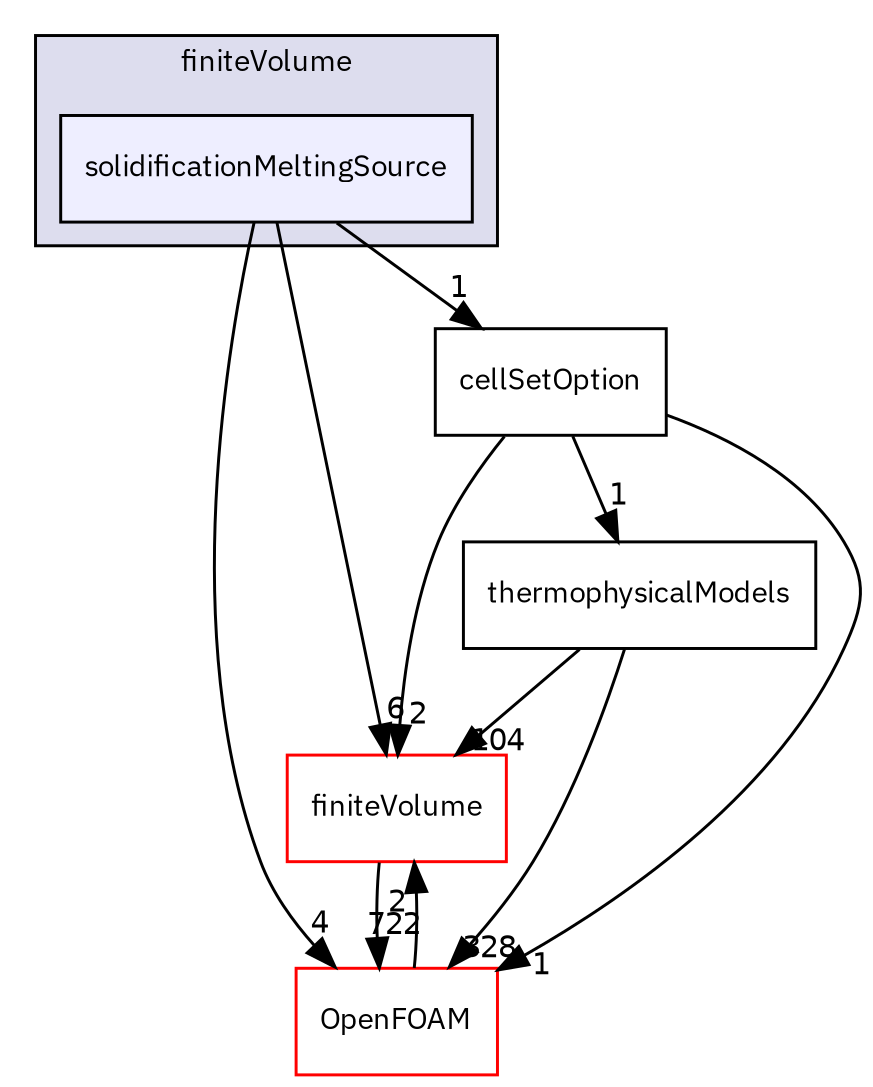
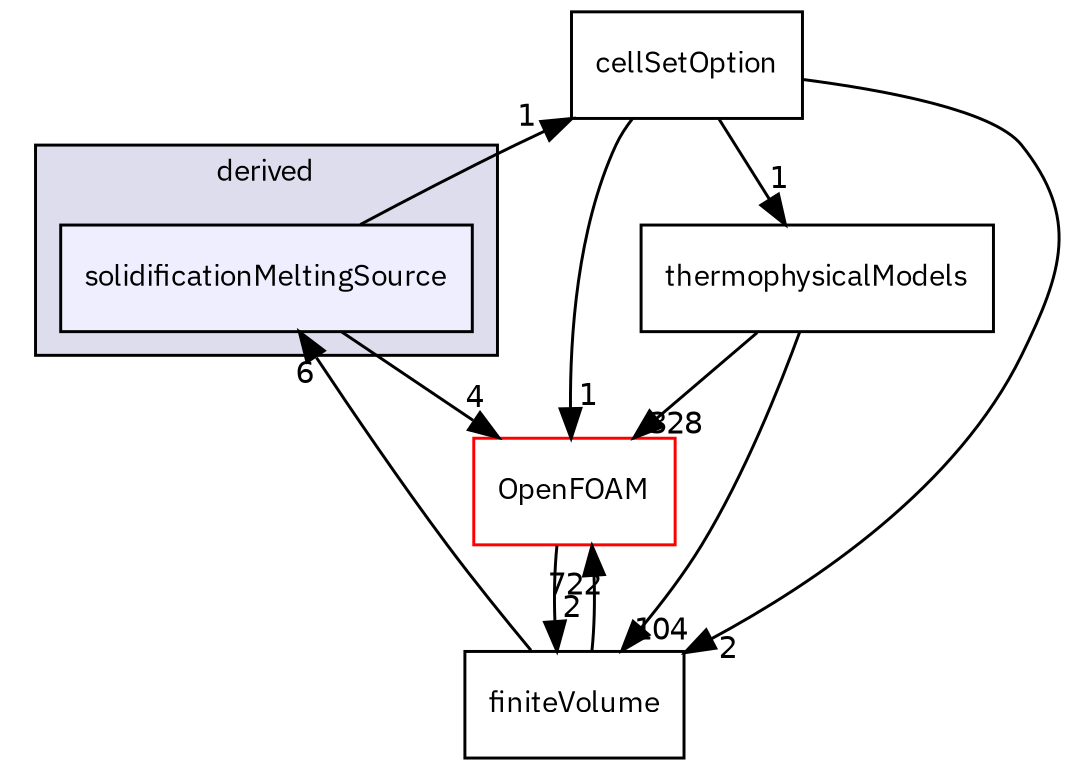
(266, 64) -> (266, 173)
(329, 474) -> (419, 507)
(397, 808) -> (574, 705)
